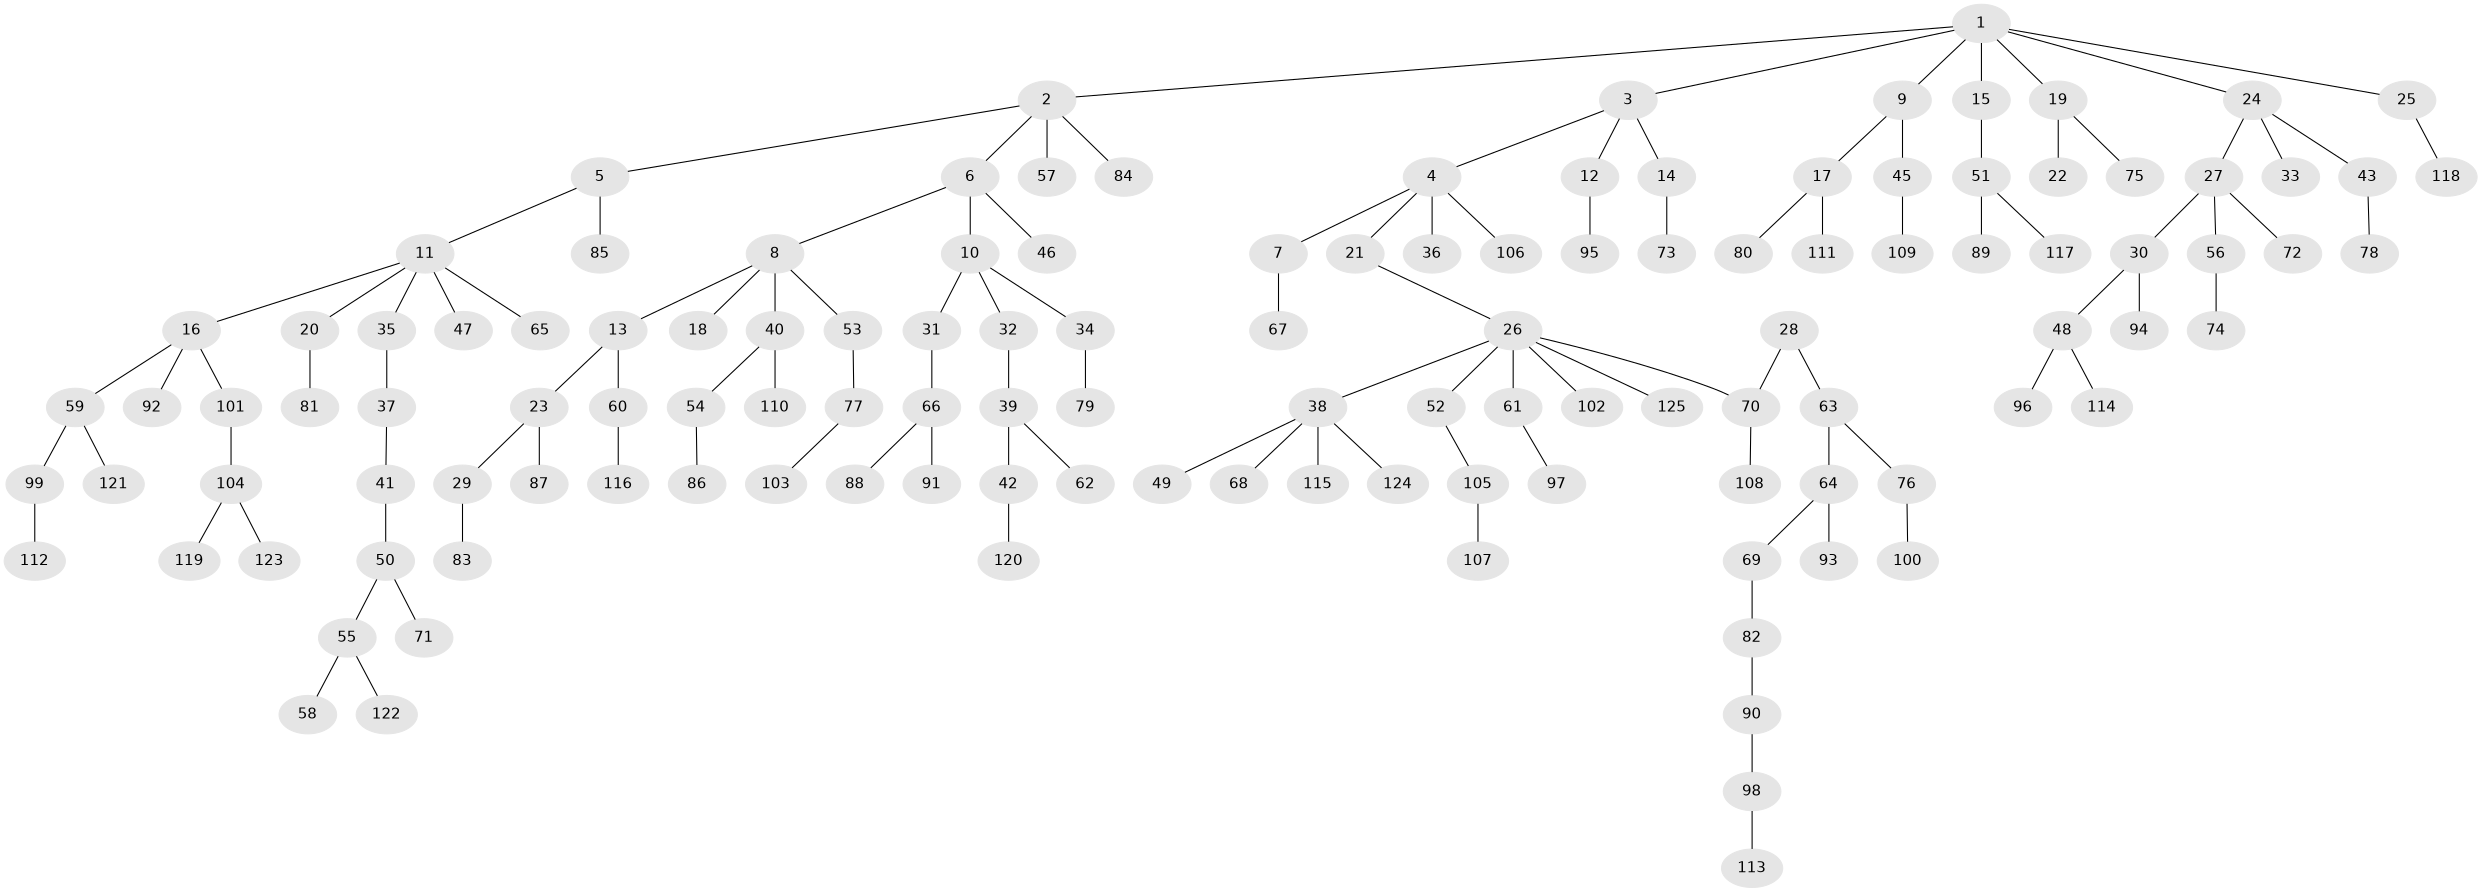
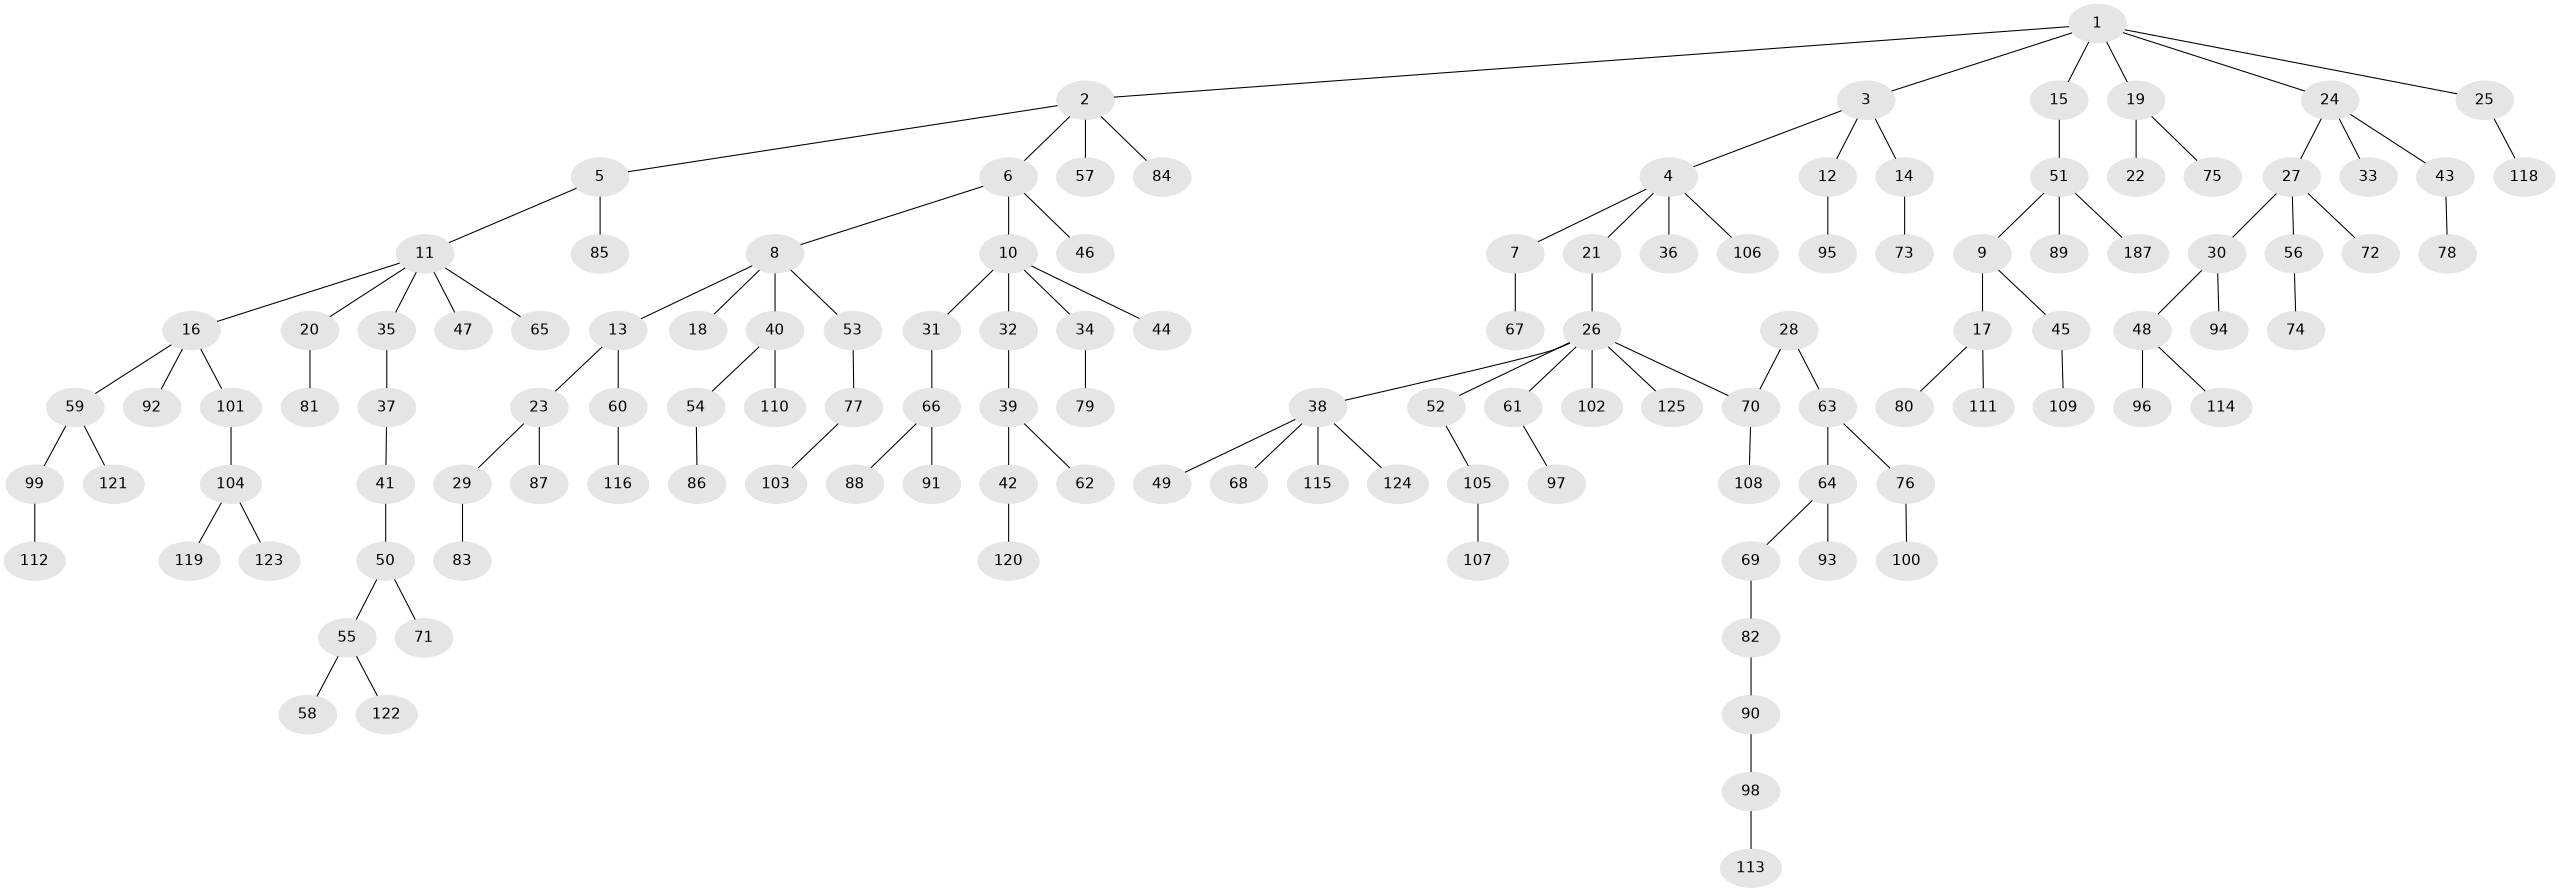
(1942, 62) -> (2021, 215)
(2060, 254) -> (2138, 254)
none -> (1162, 331)
